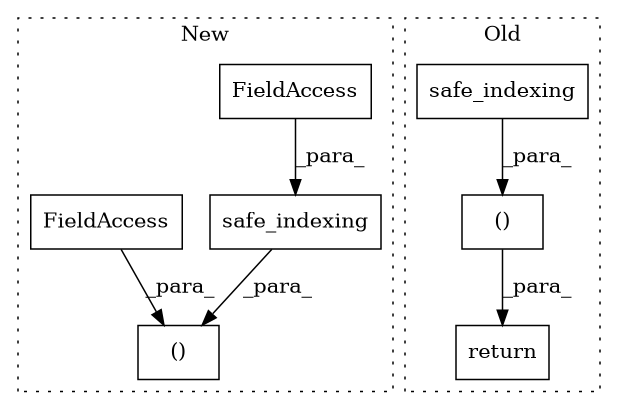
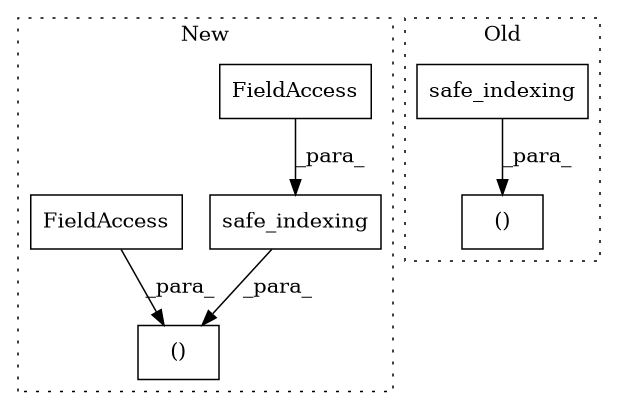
(502, 352) -> none
